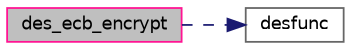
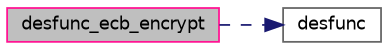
(94, 25) -> (113, 25)
